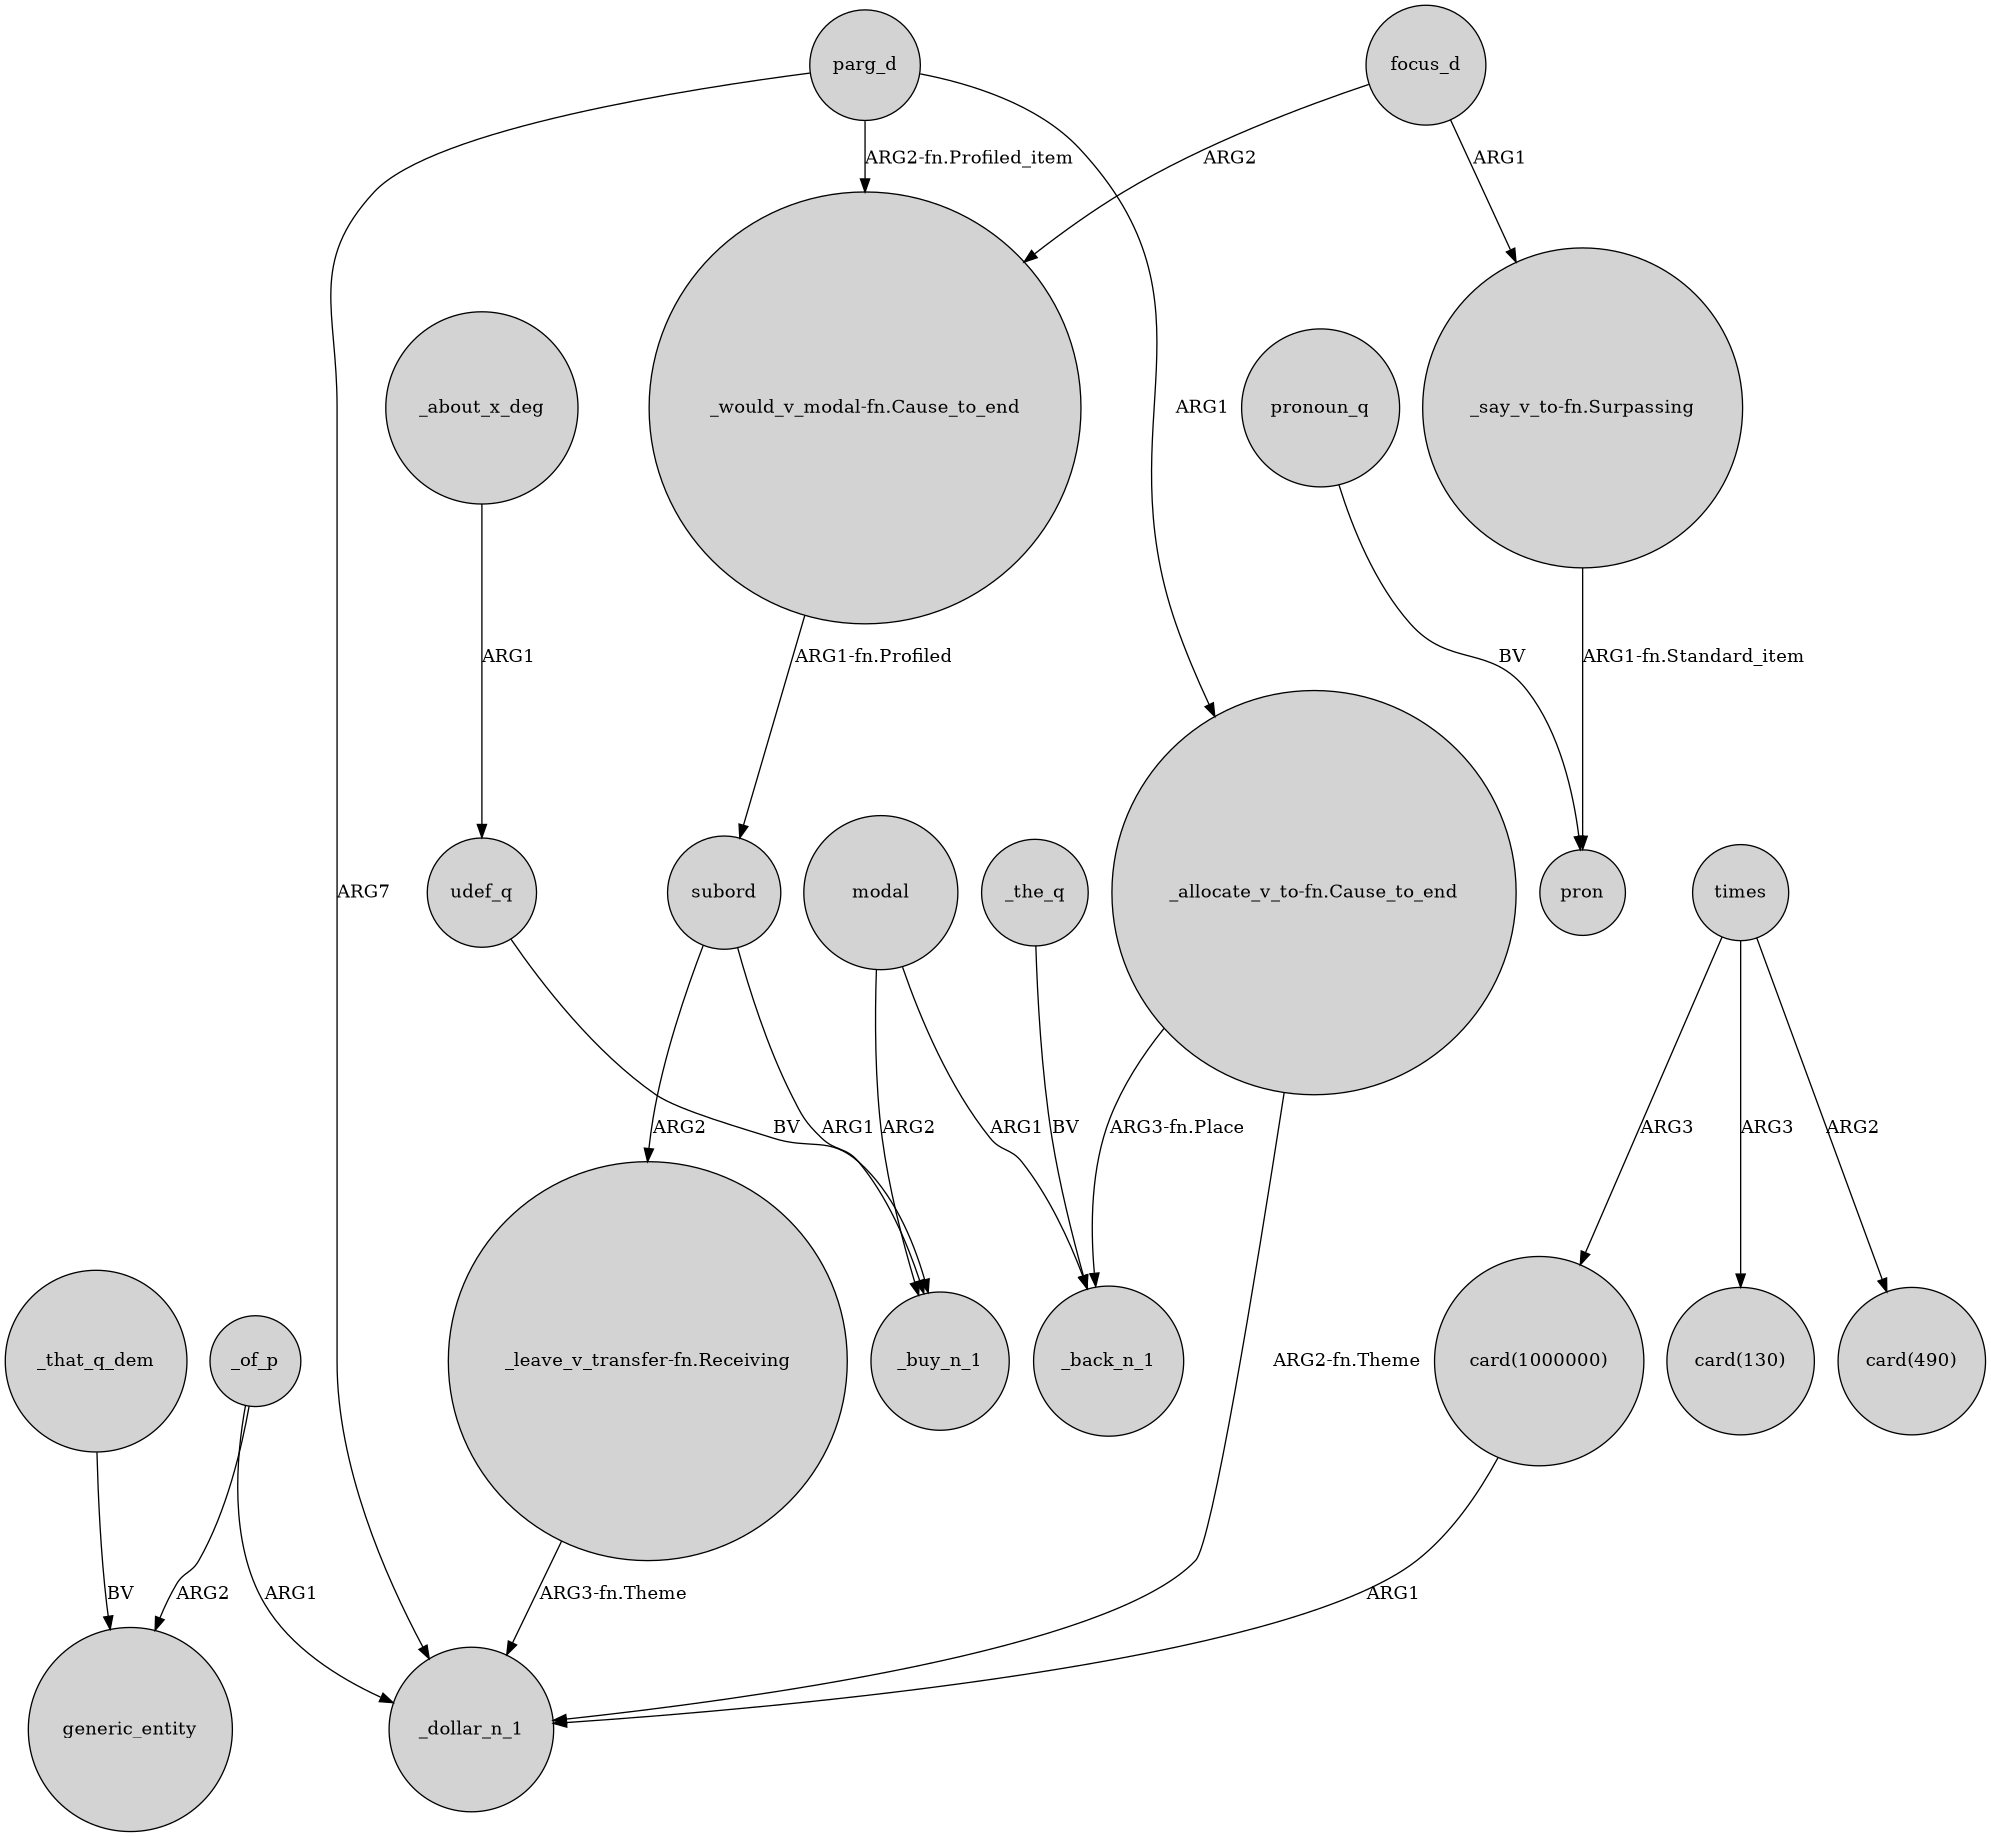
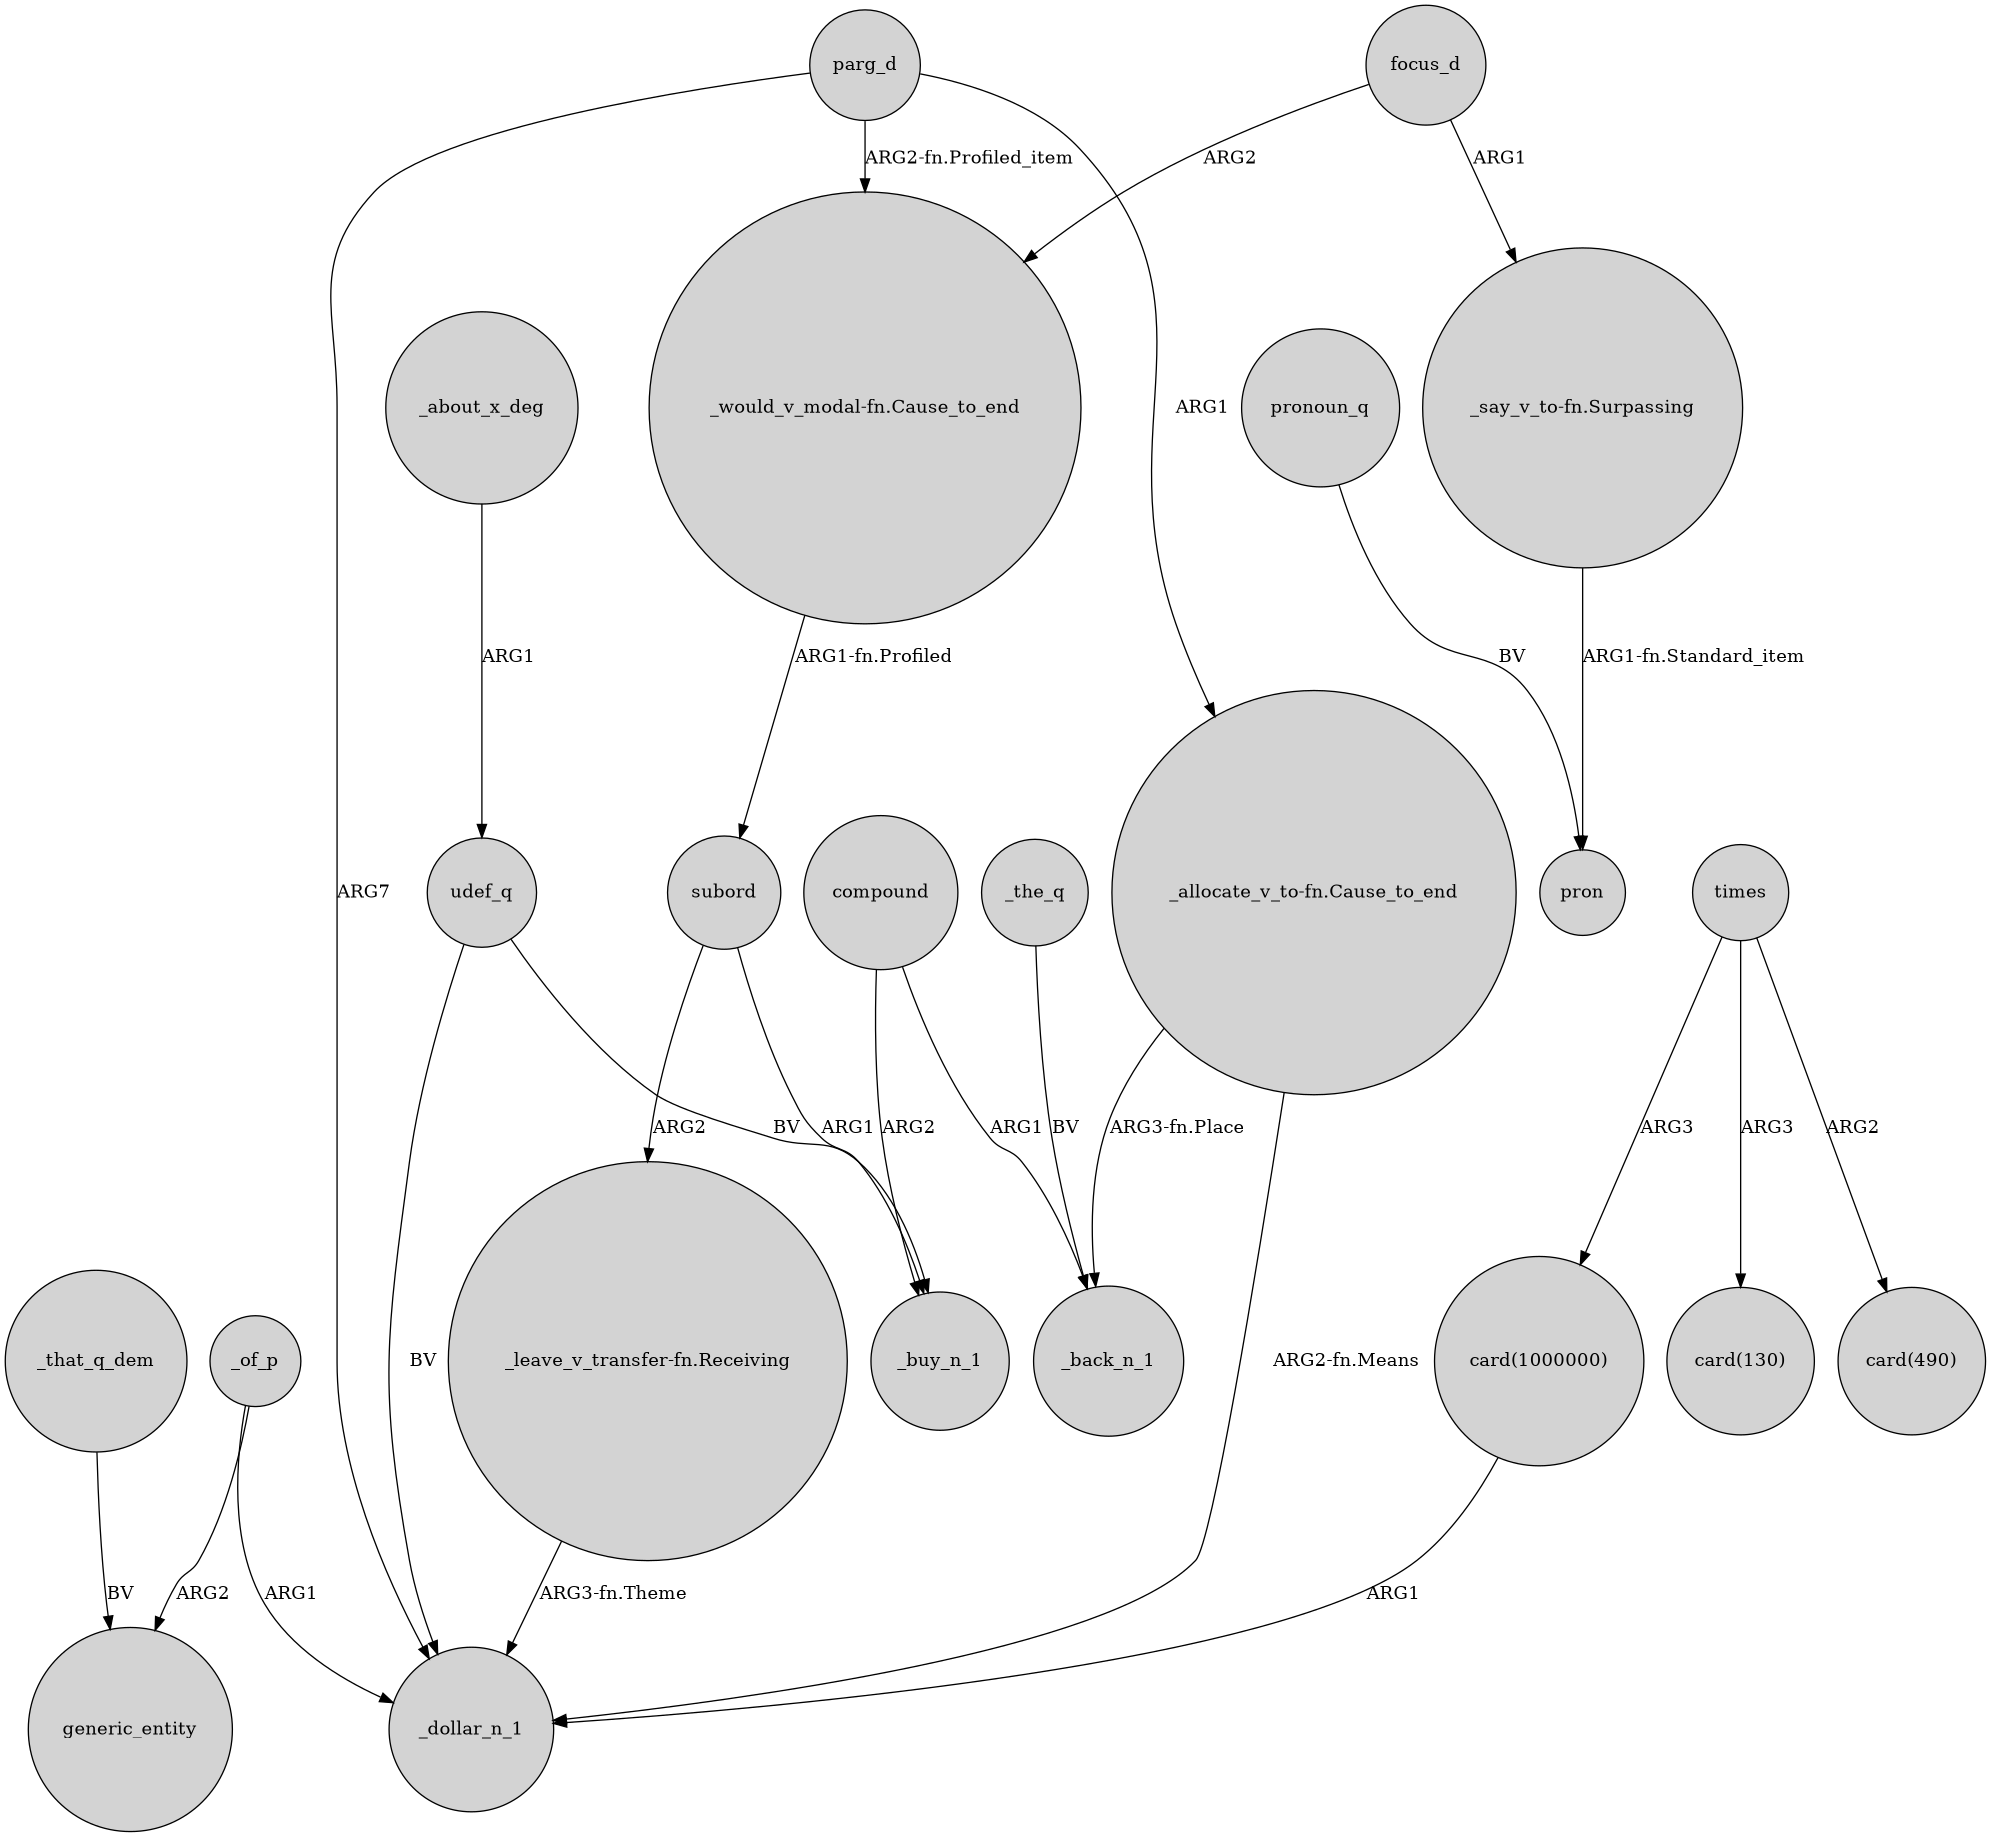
(881, 893) -> (881, 893)
none -> (394, 1292)
(1347, 1361) -> (1347, 1361)
